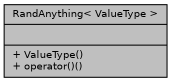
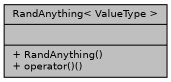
(48, 55) -> (58, 55)
